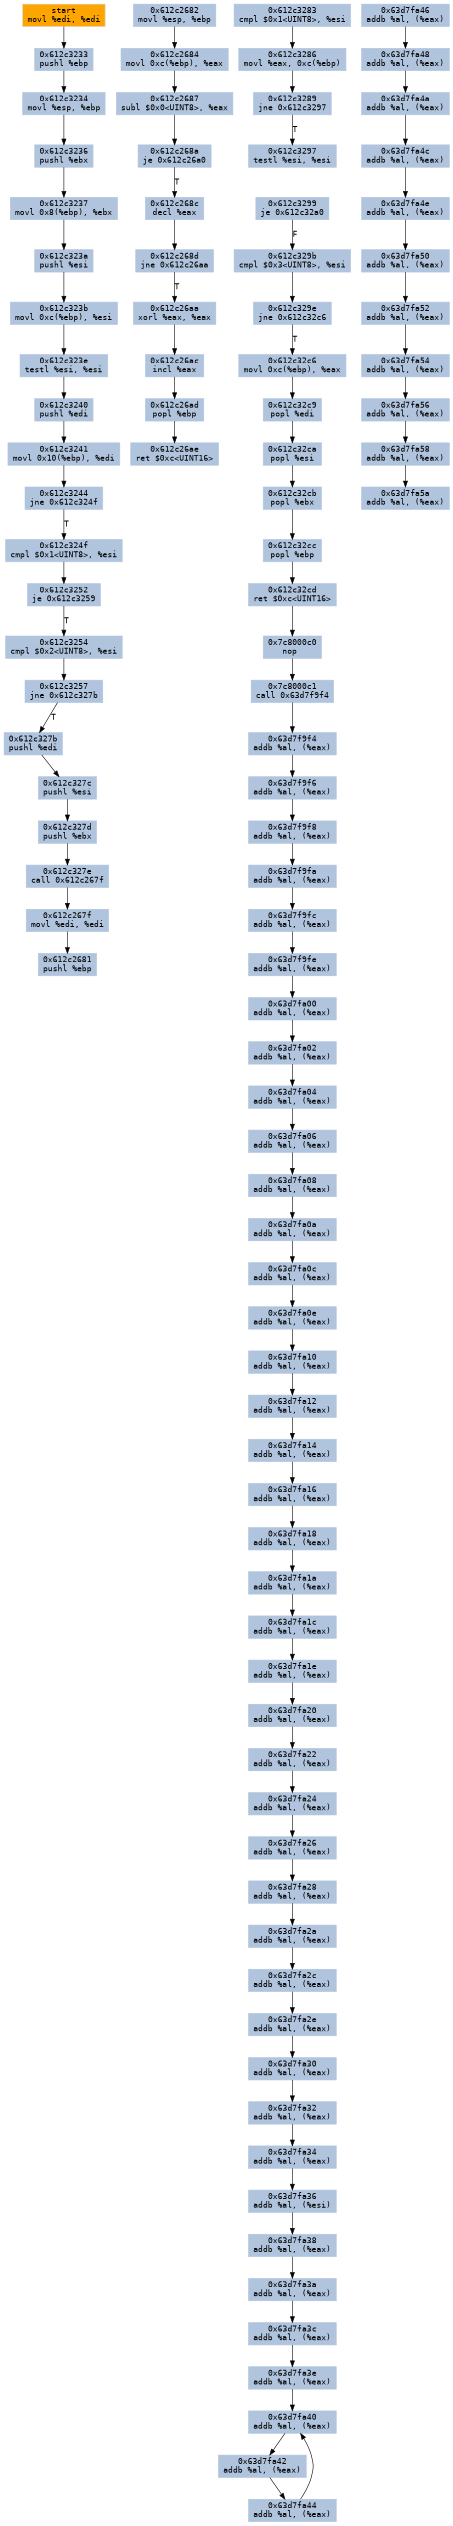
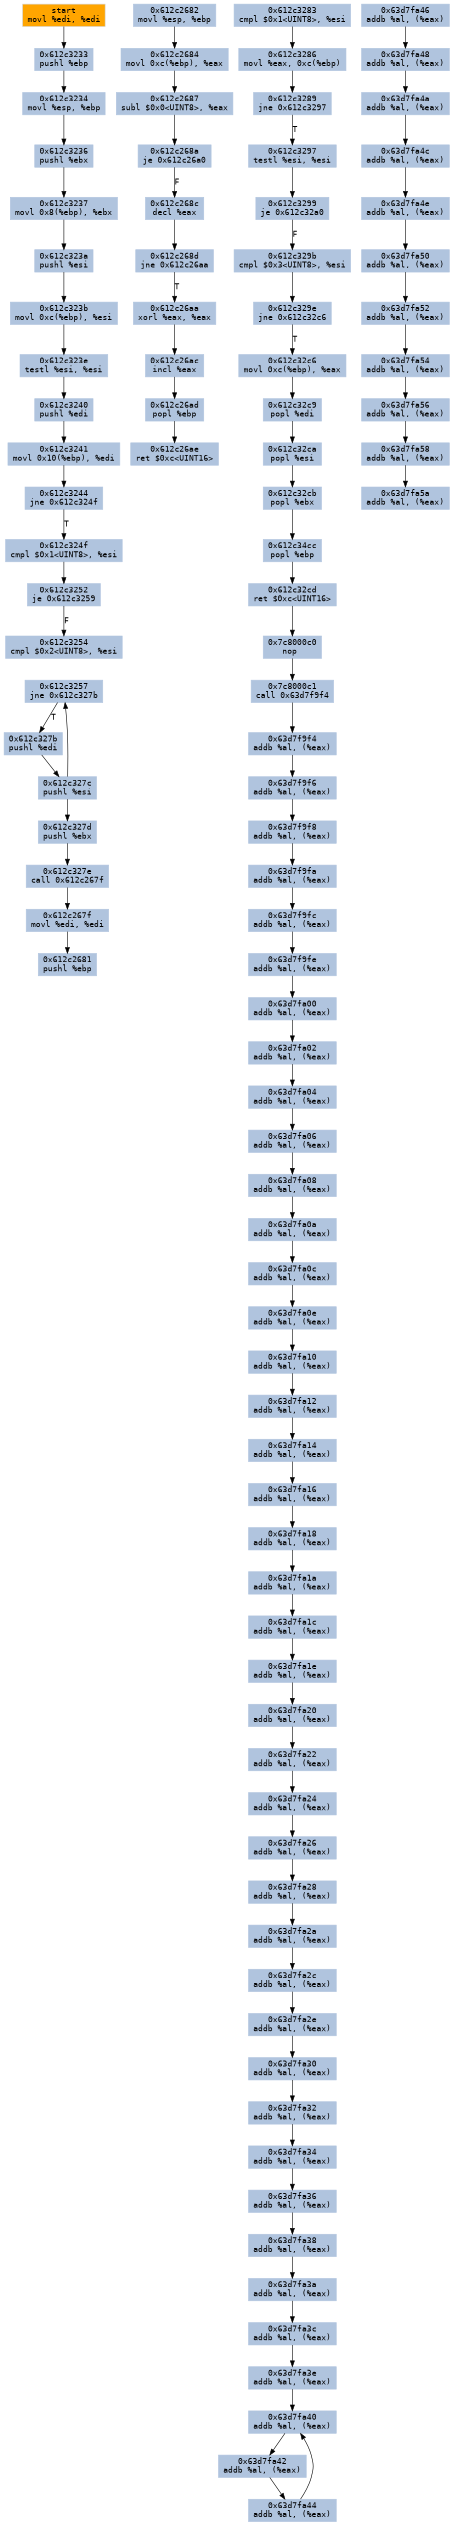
none -> (292, 179)
(177, 182) -> (177, 182)
(292, 551) -> (292, 551)
(67, 621) -> (67, 621)
(64, 666) -> (68, 743)
(292, 2201) -> (292, 2201)
